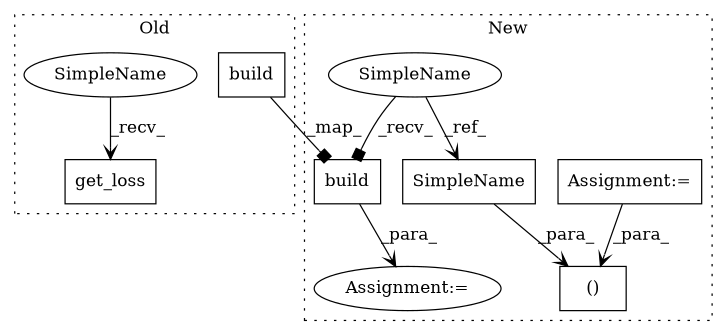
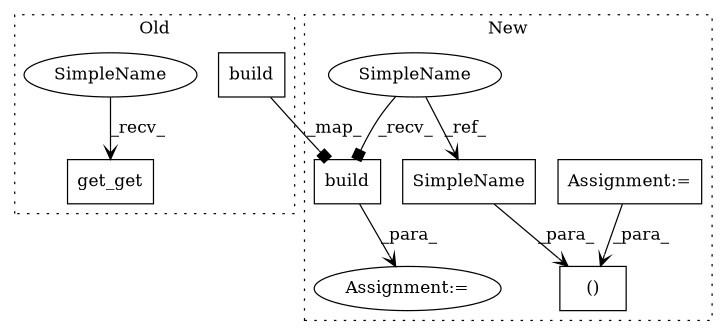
(110, 182) -> (110, 182)
